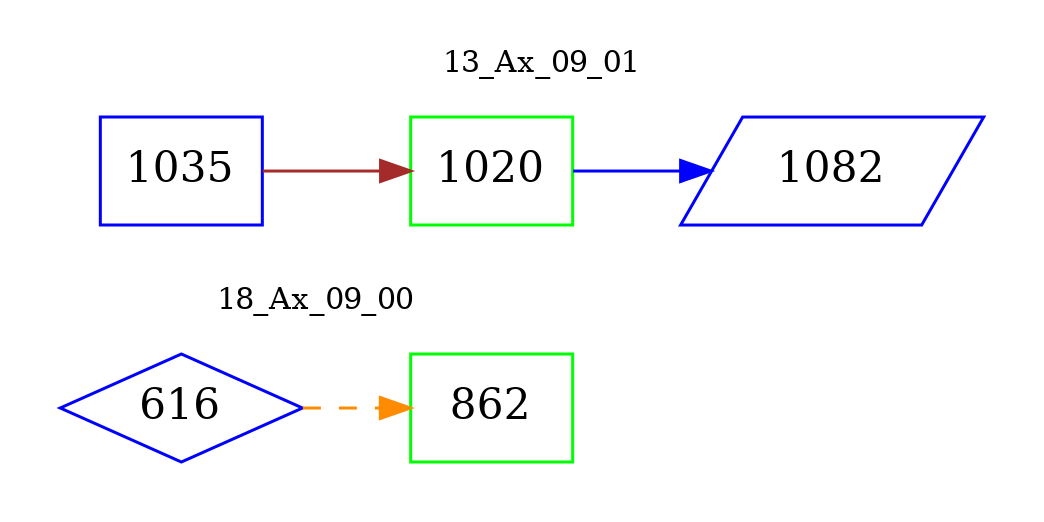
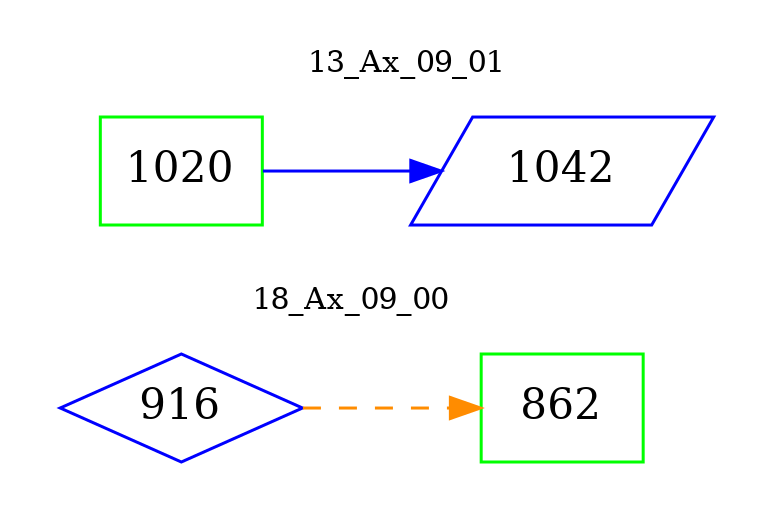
(181, 171) -> none
(832, 171) -> (562, 171)
(181, 408) -> (181, 408)
